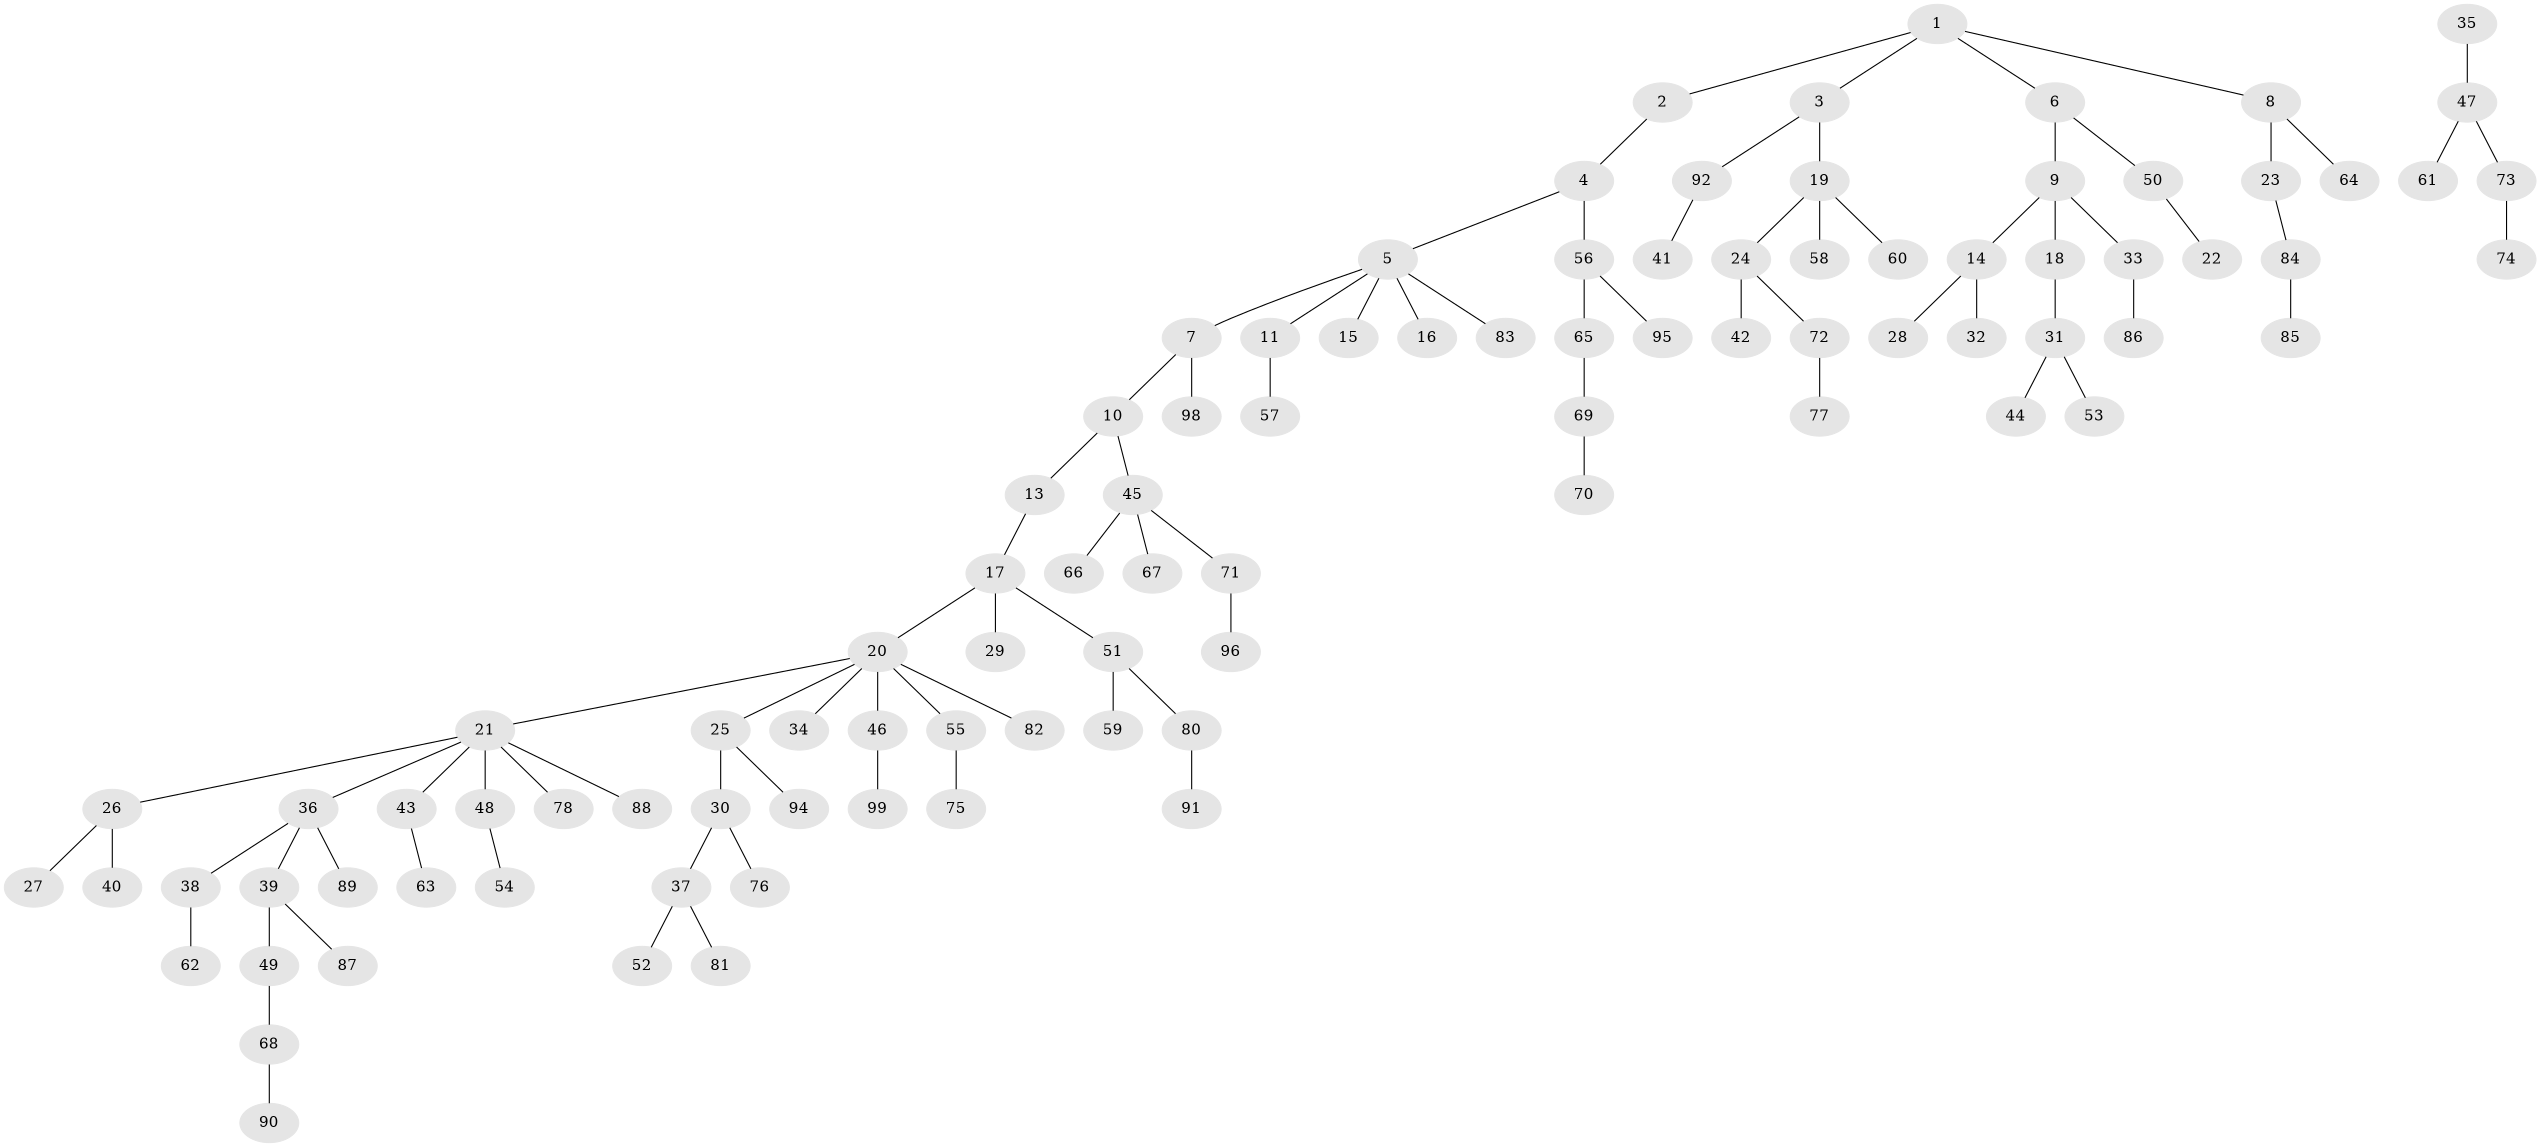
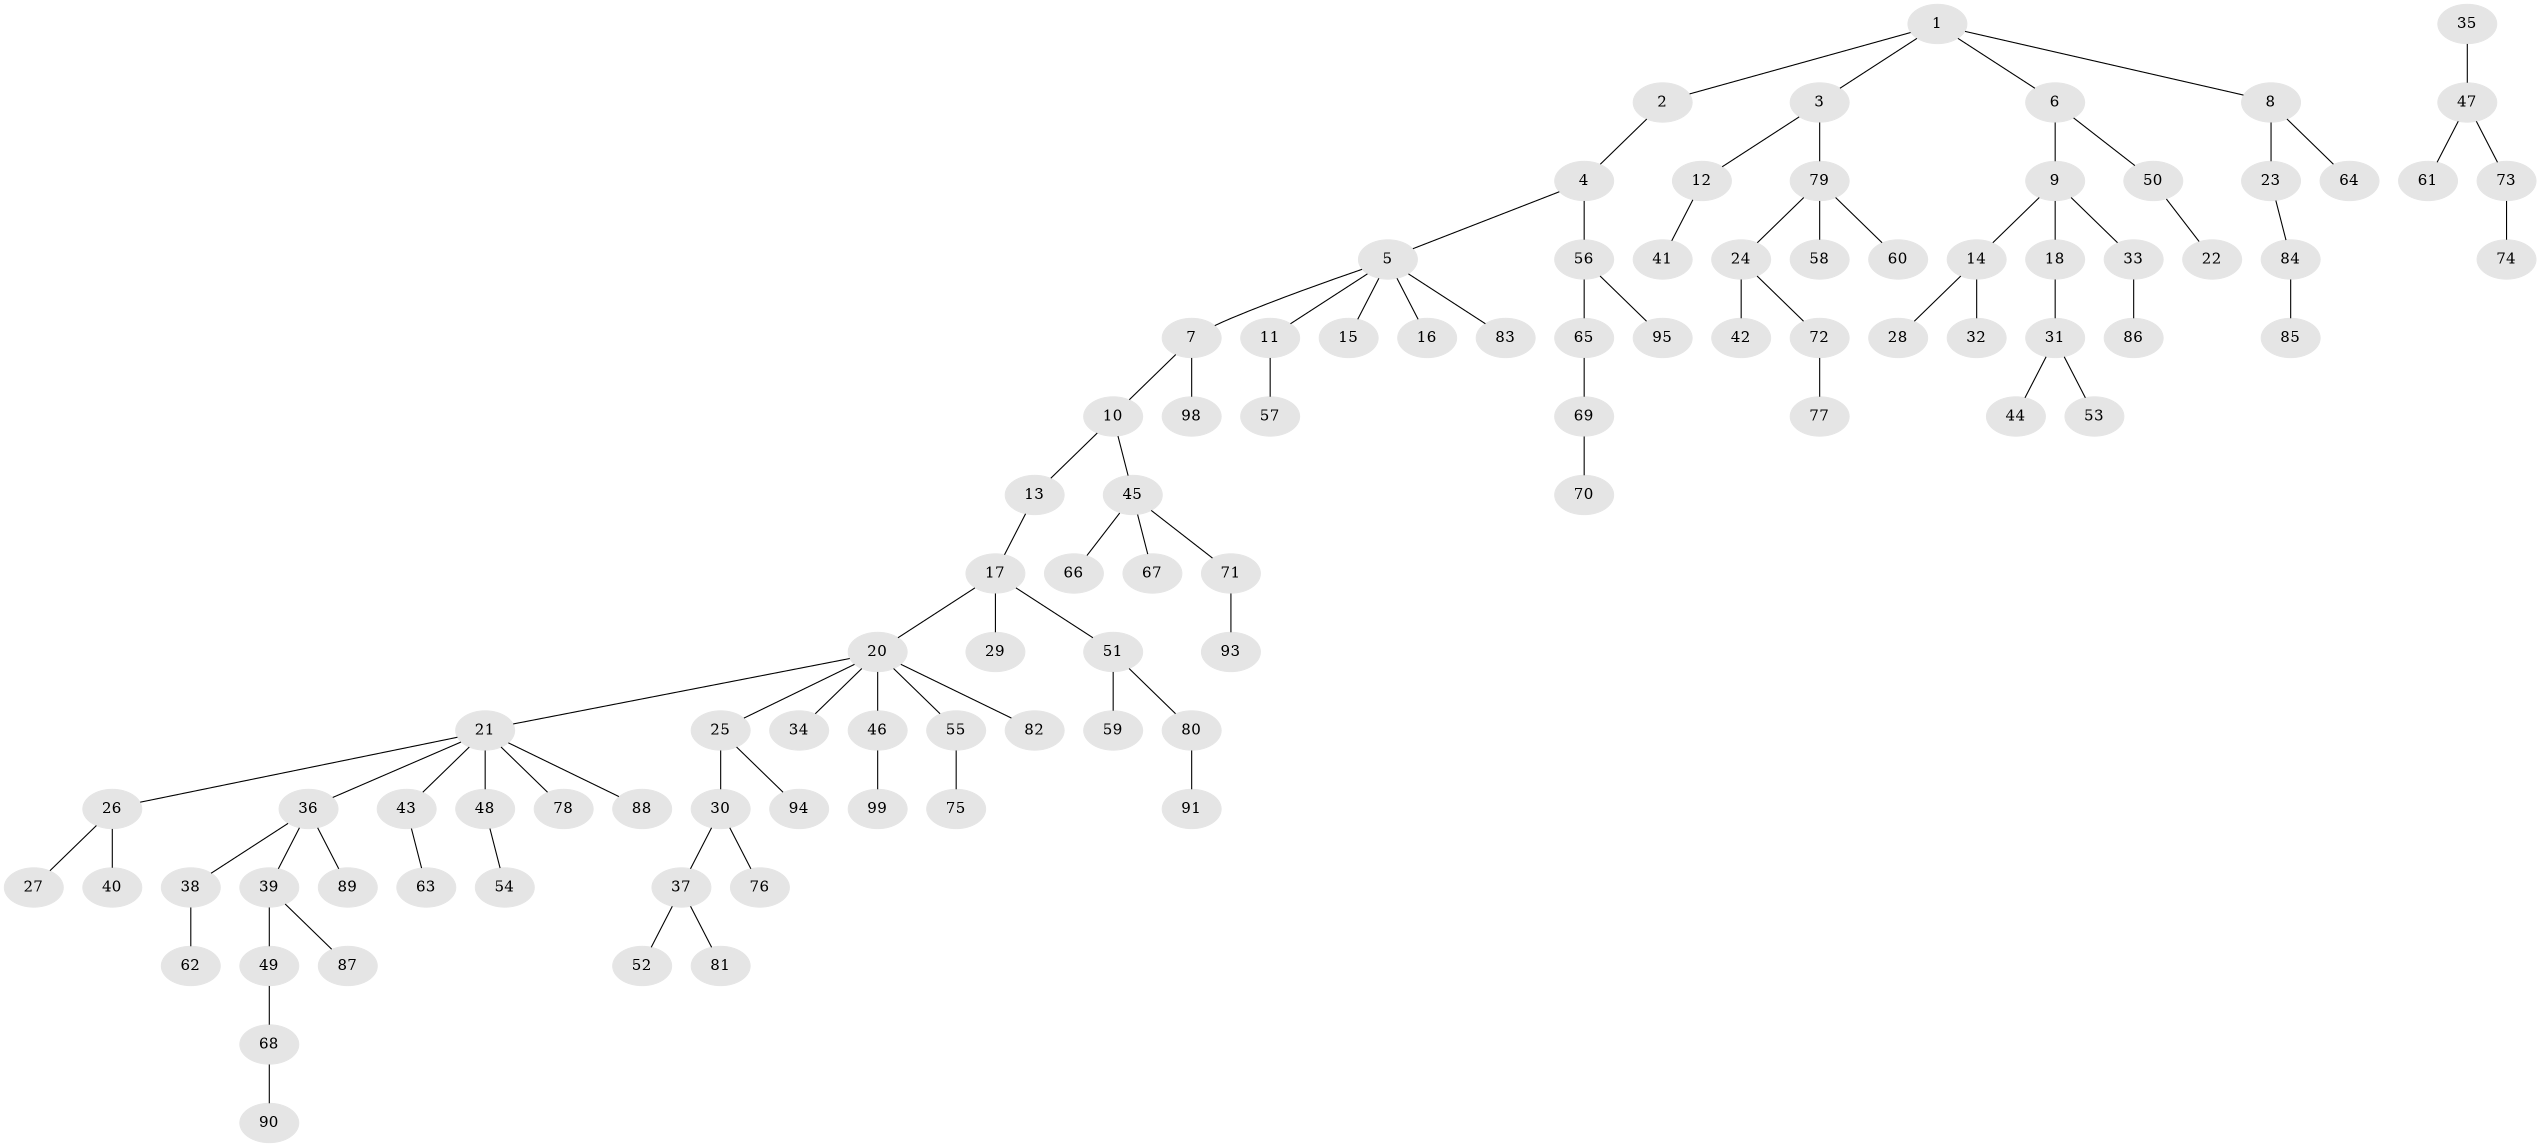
(1702, 181) -> (1702, 181)
(1820, 181) -> (1820, 181)
(1231, 652) -> (1231, 652)
